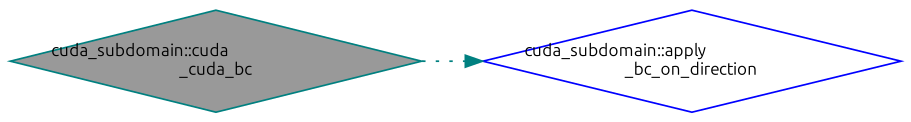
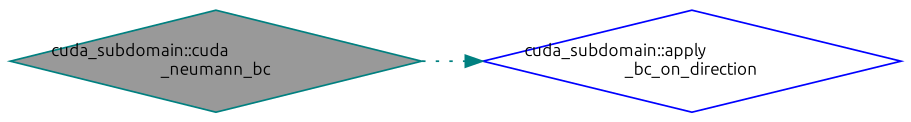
(216, 61) -> (216, 61)
